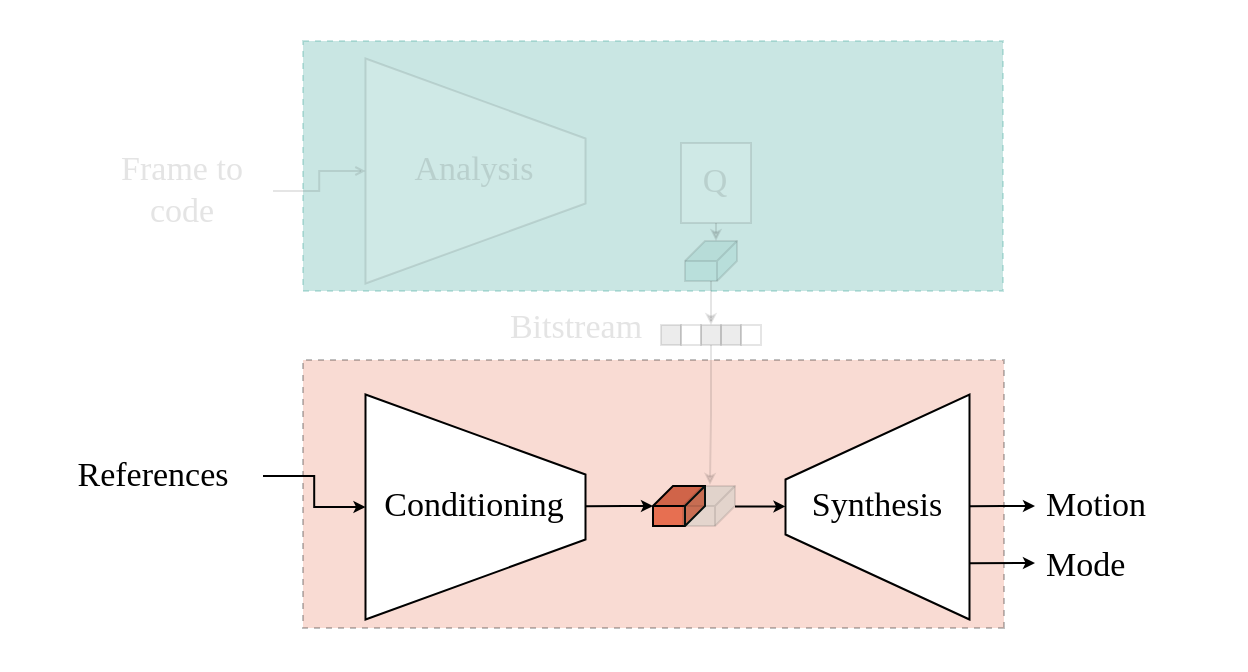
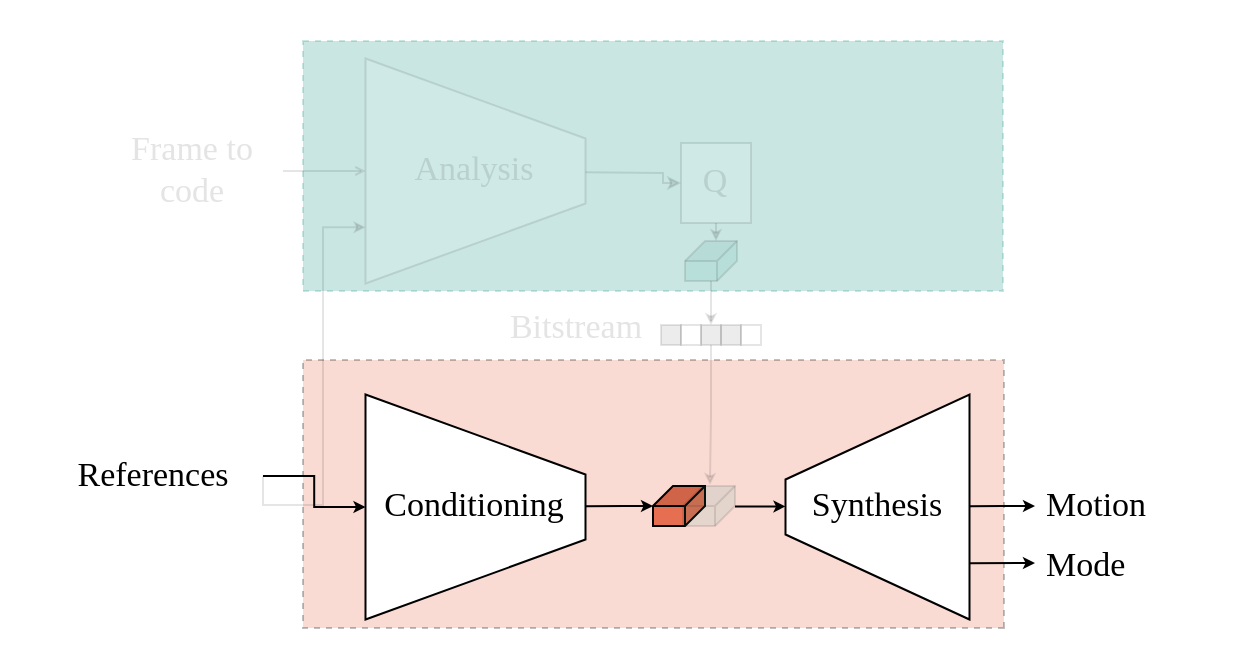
none -> (669, 183)
(183, 191) -> (193, 171)
none -> (323, 397)
